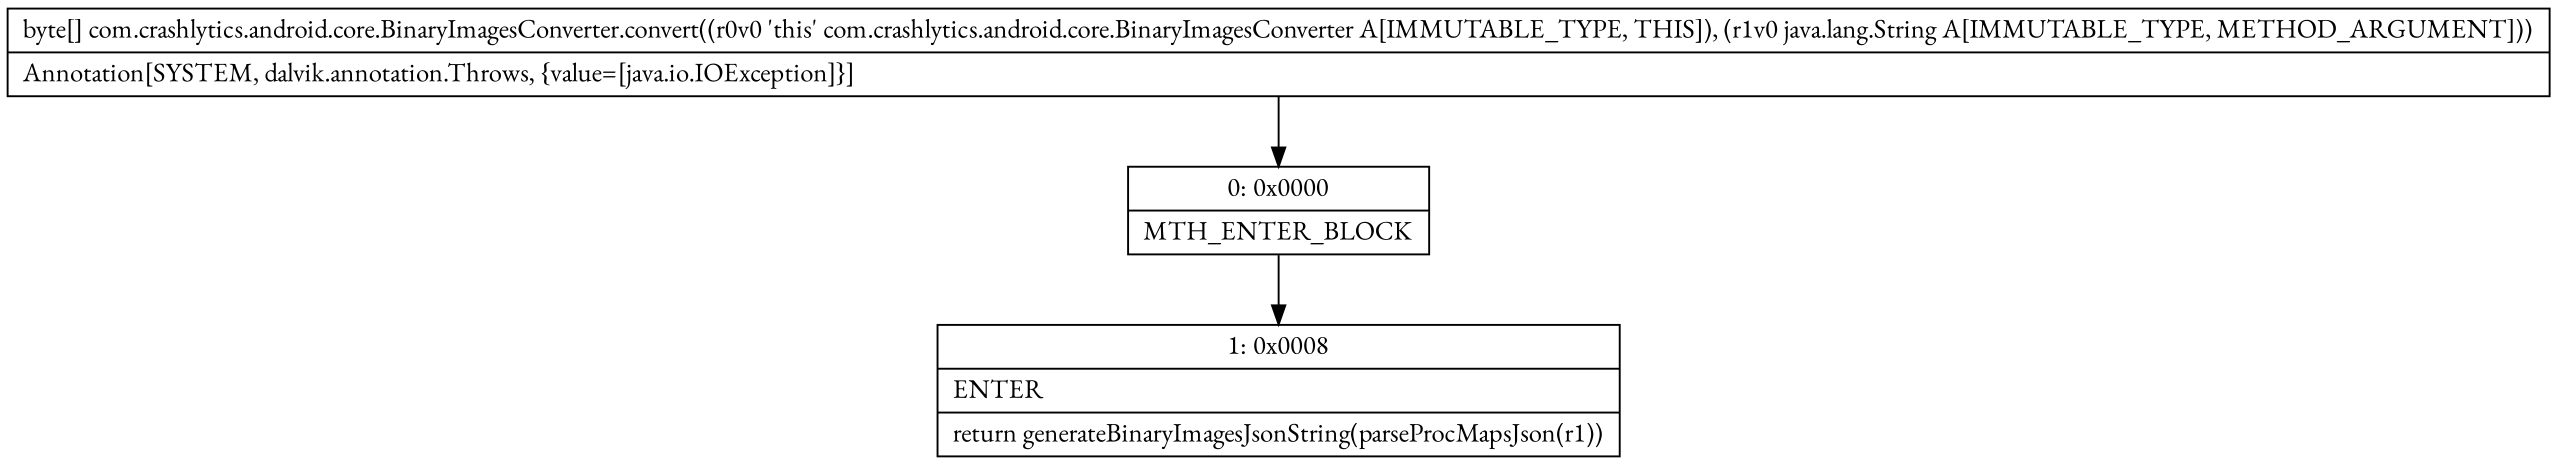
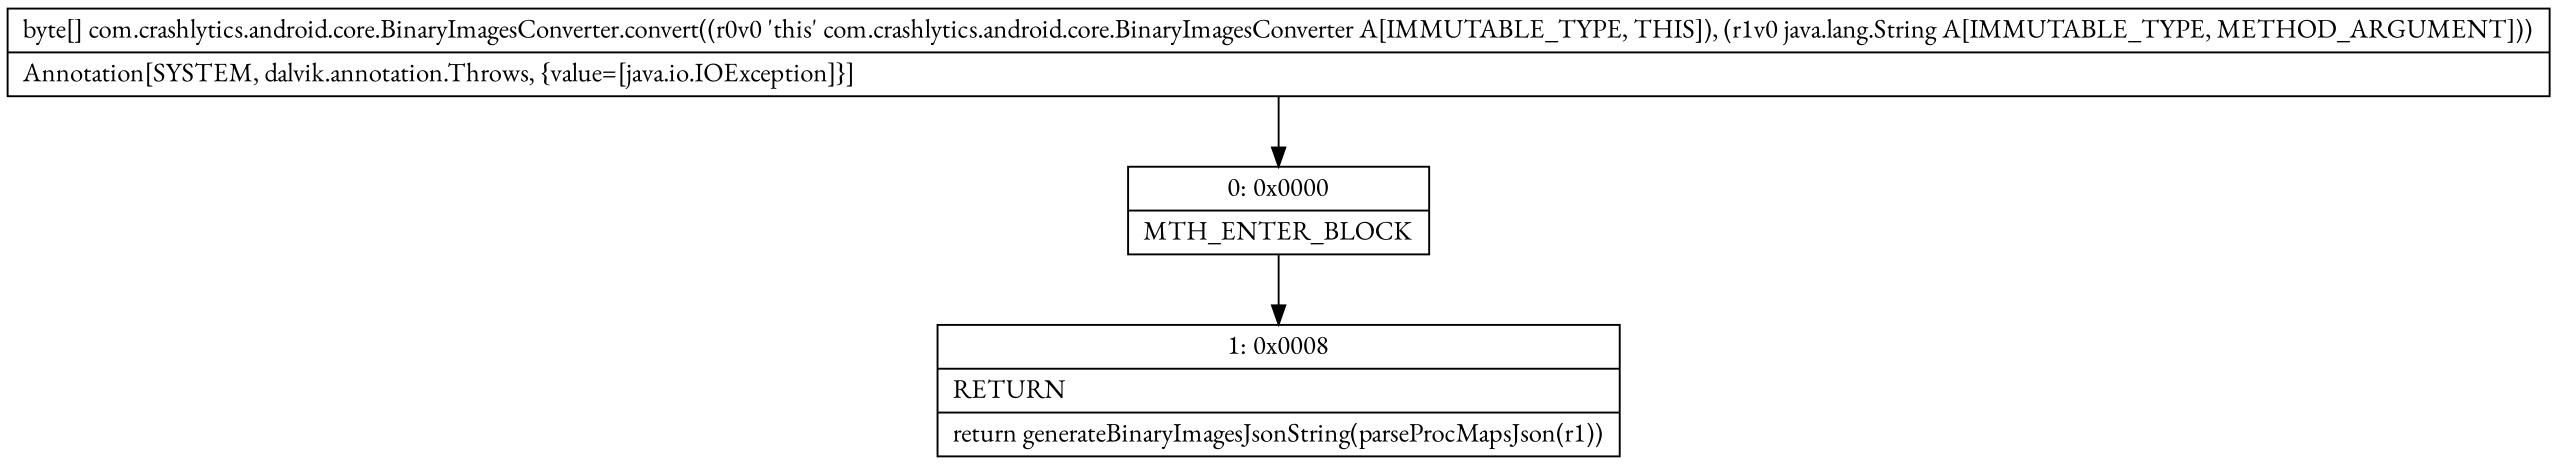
(999, 390) -> (1010, 390)
